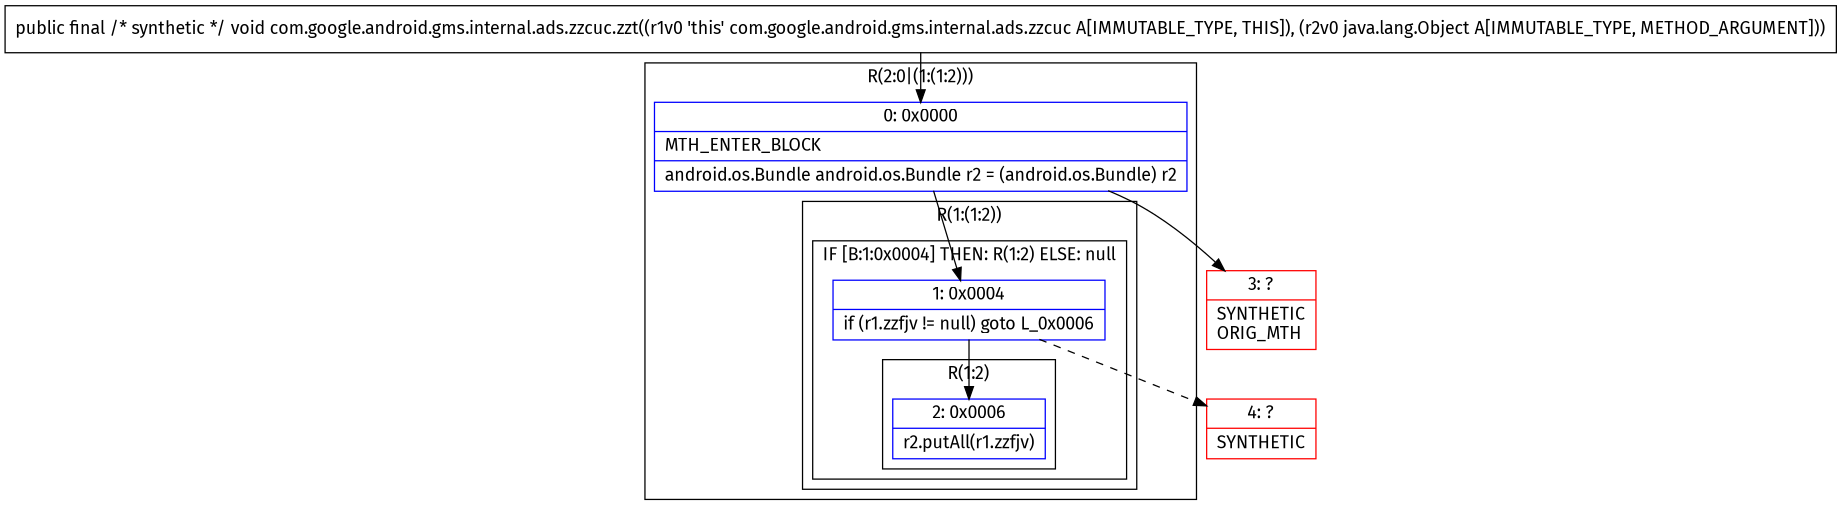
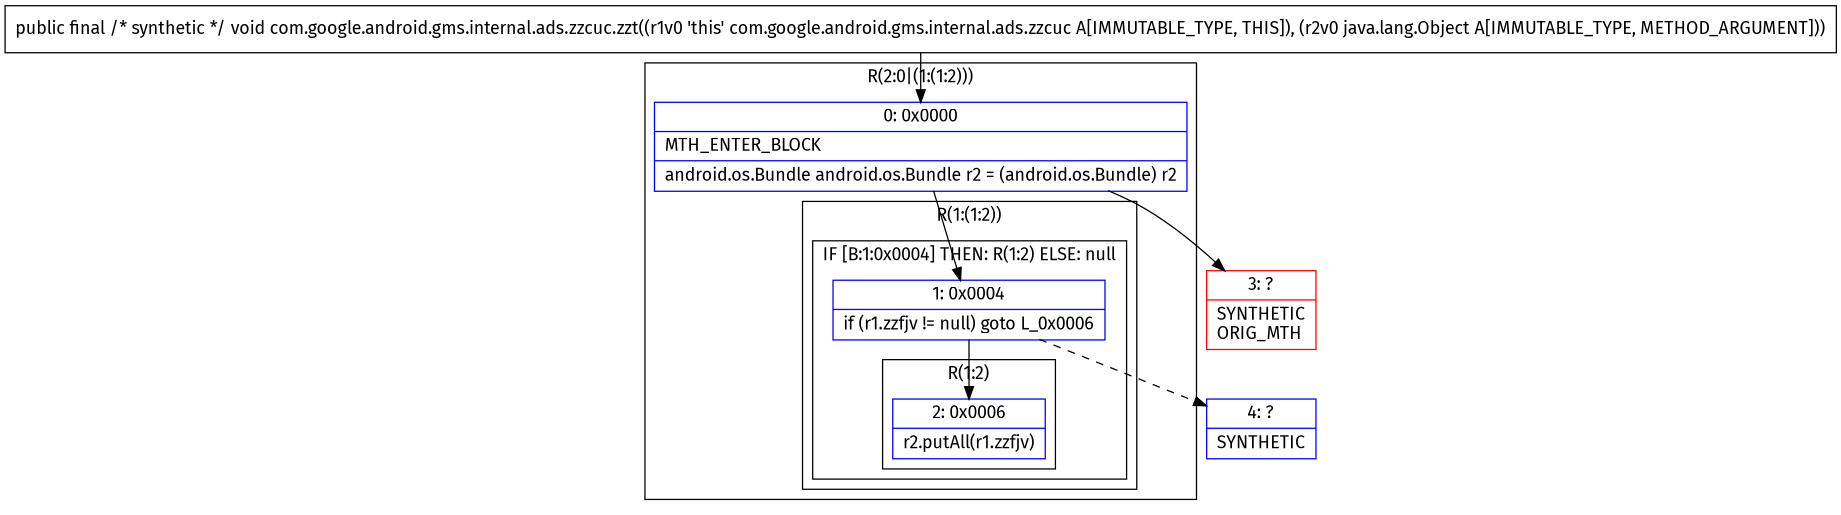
(1261, 429) -> (1261, 429)
